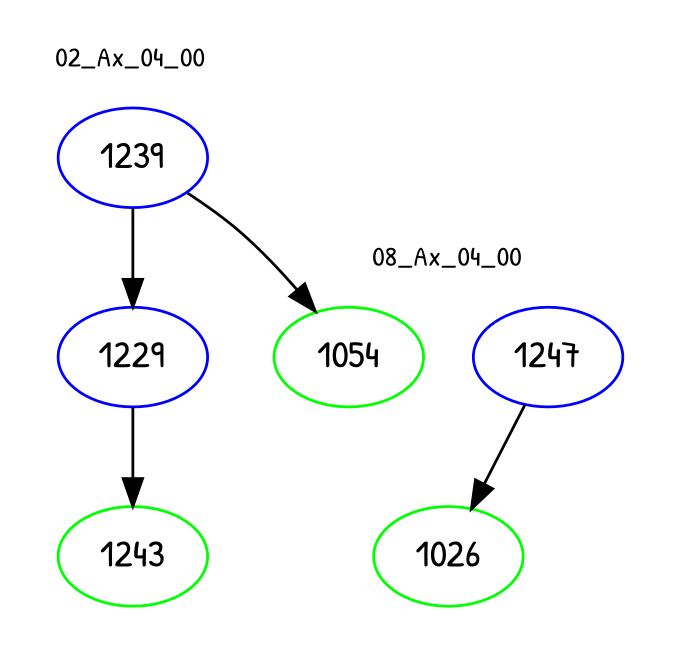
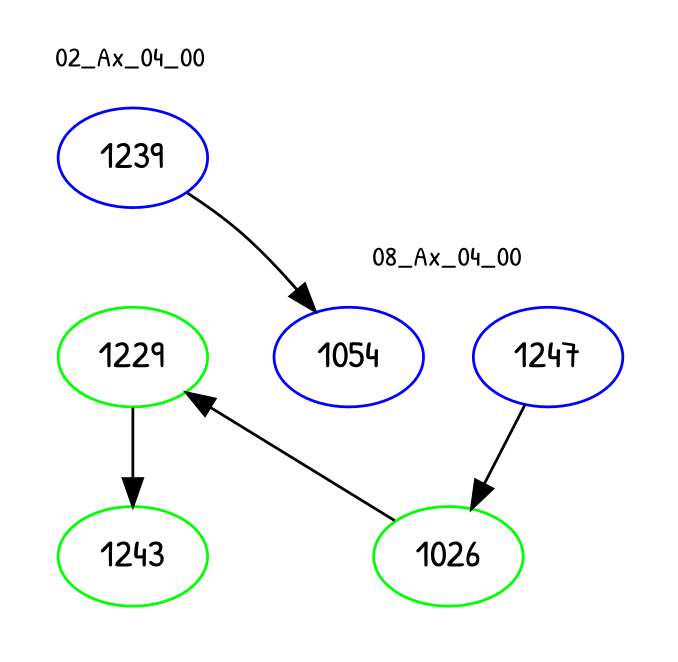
(133, 244) -> (303, 464)
(133, 357) -> (133, 357)
(349, 357) -> (349, 357)
